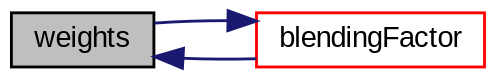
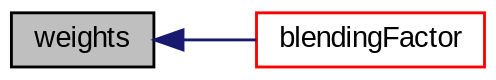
(191, 21) -> none
